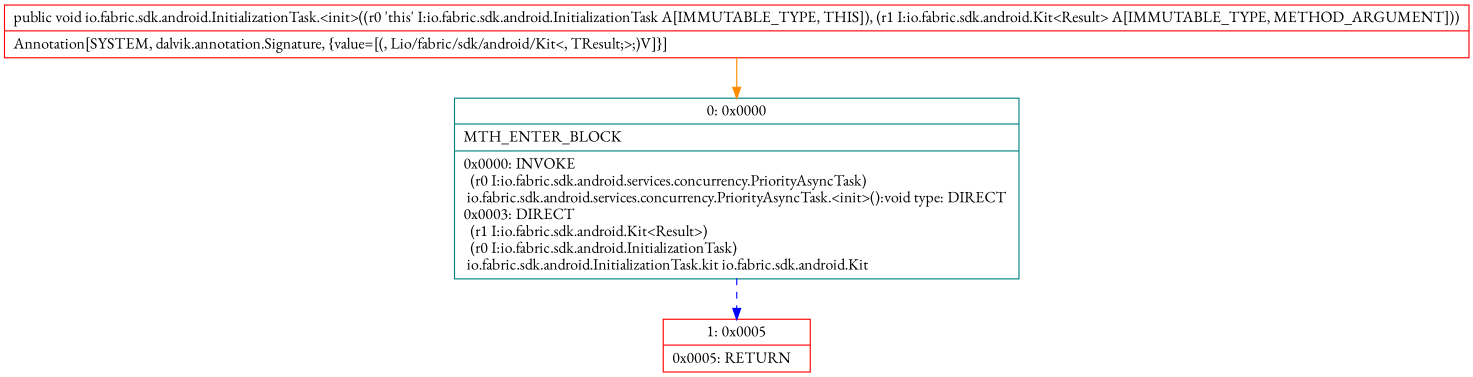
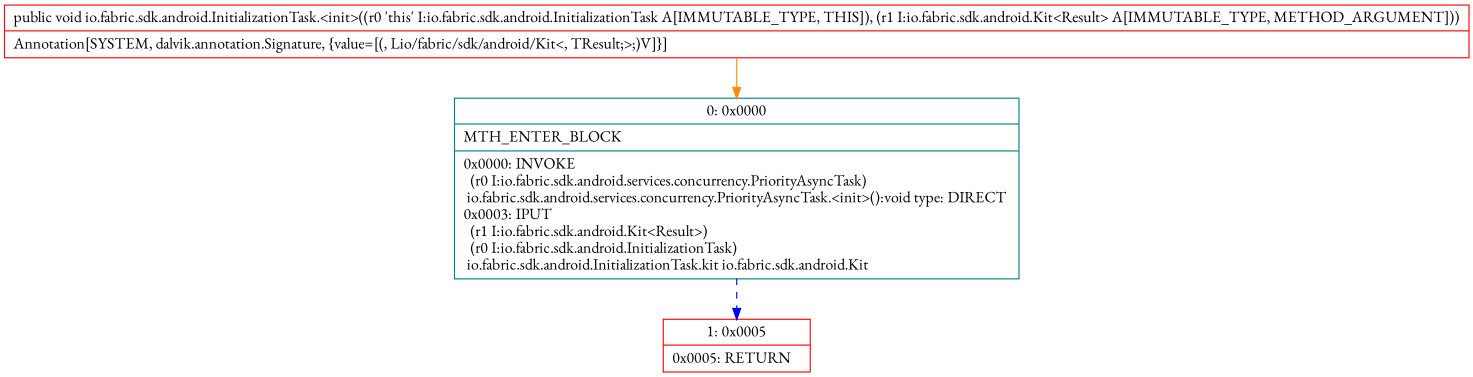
(523, 214) -> (511, 214)
